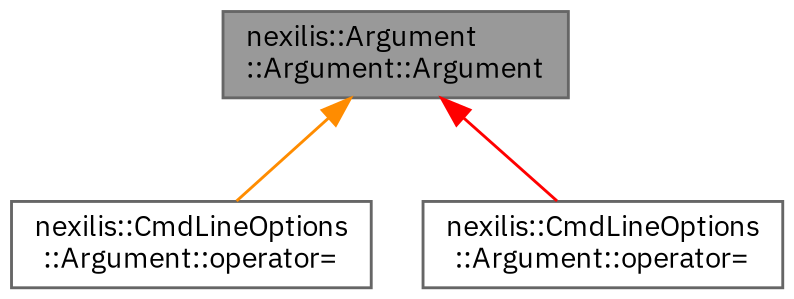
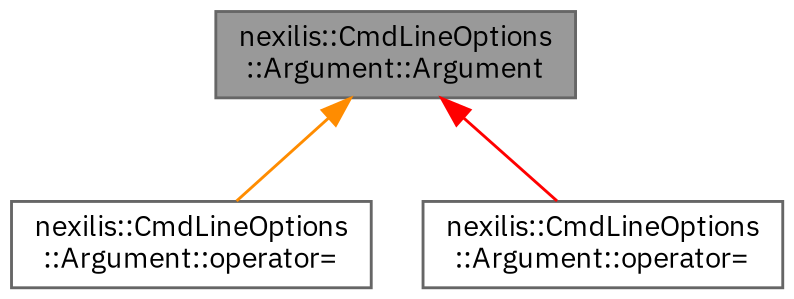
(396, 55) -> (396, 55)
